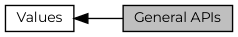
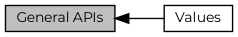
(106, 18) -> (146, 18)
